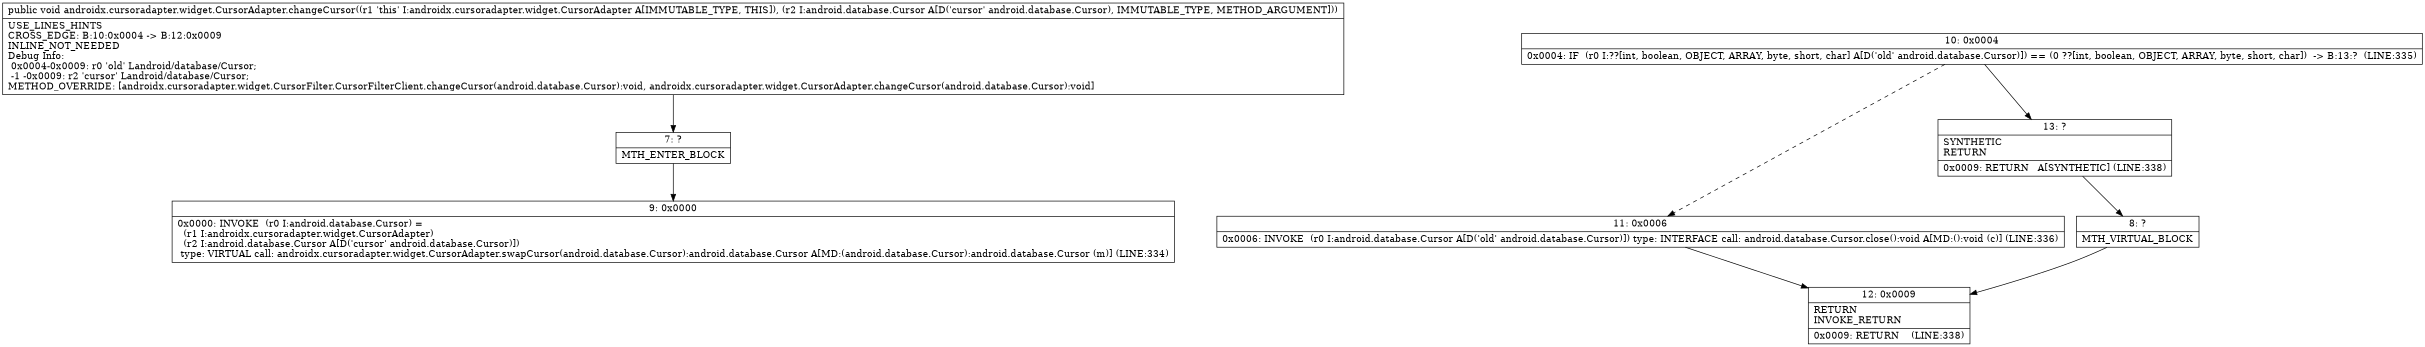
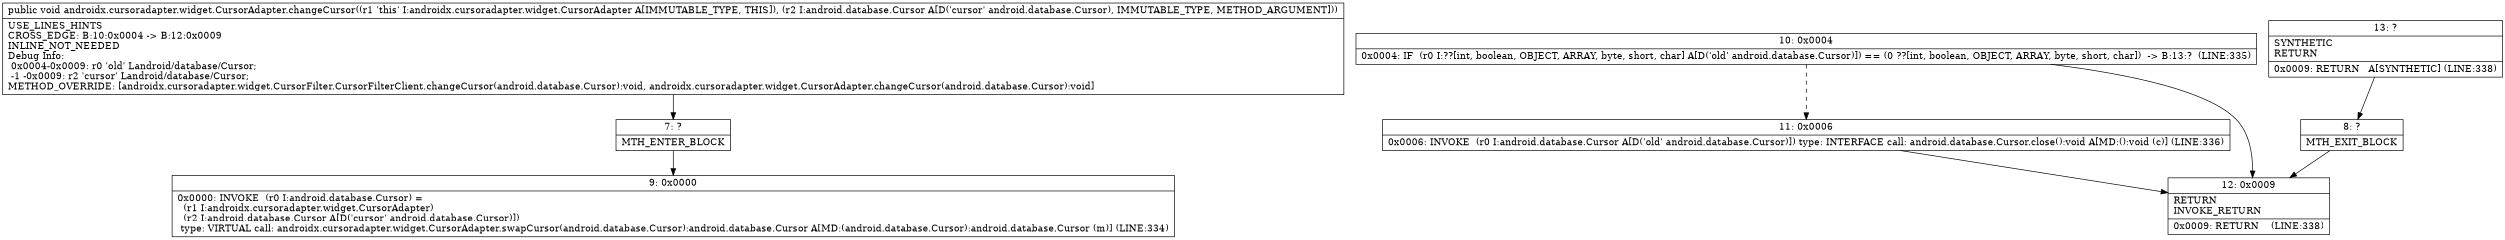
(2006, 89) -> (2174, 88)
(2138, 239) -> (2352, 142)
